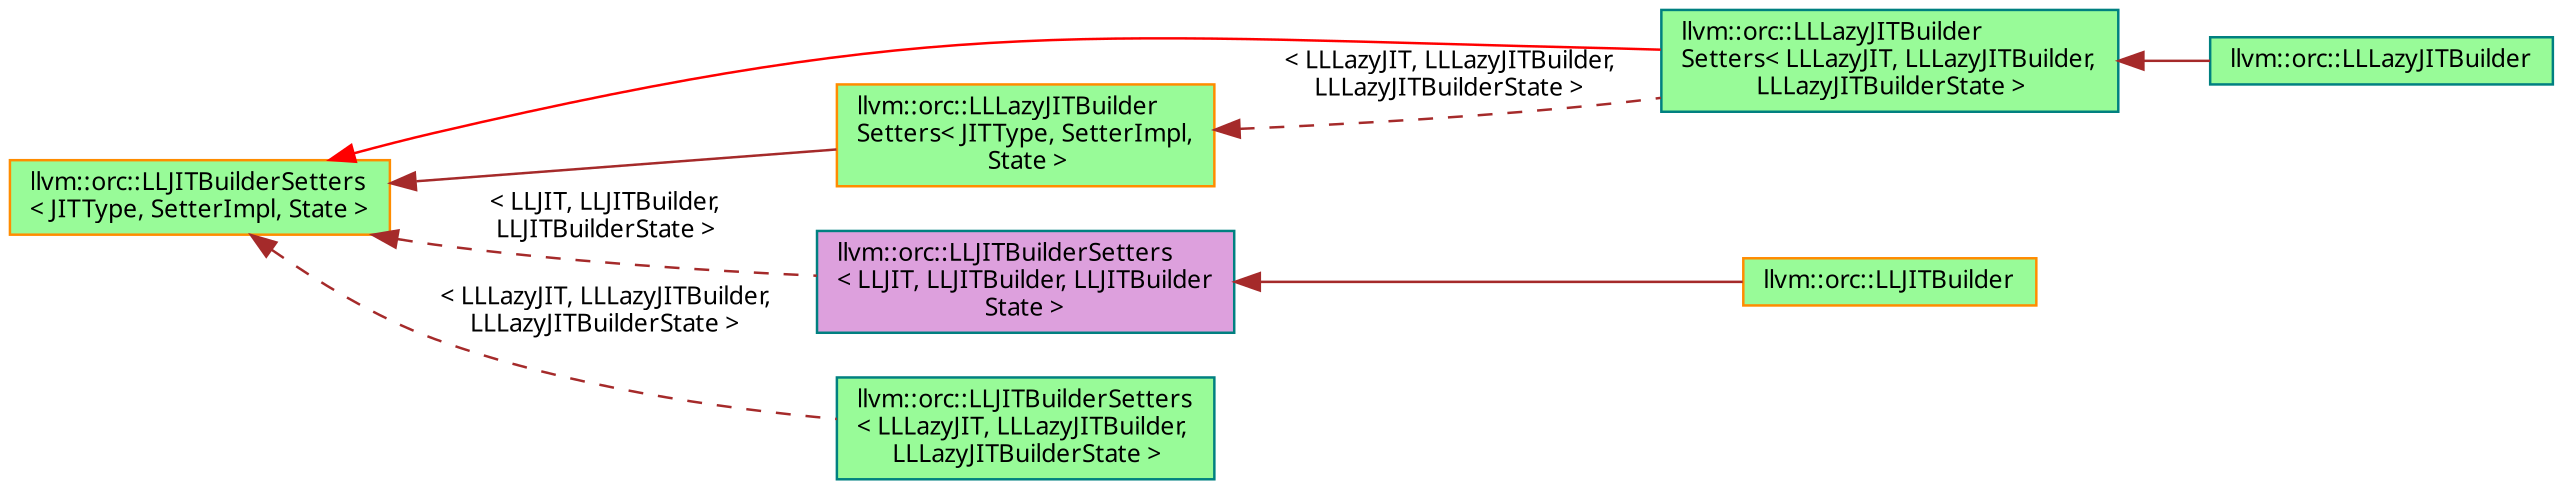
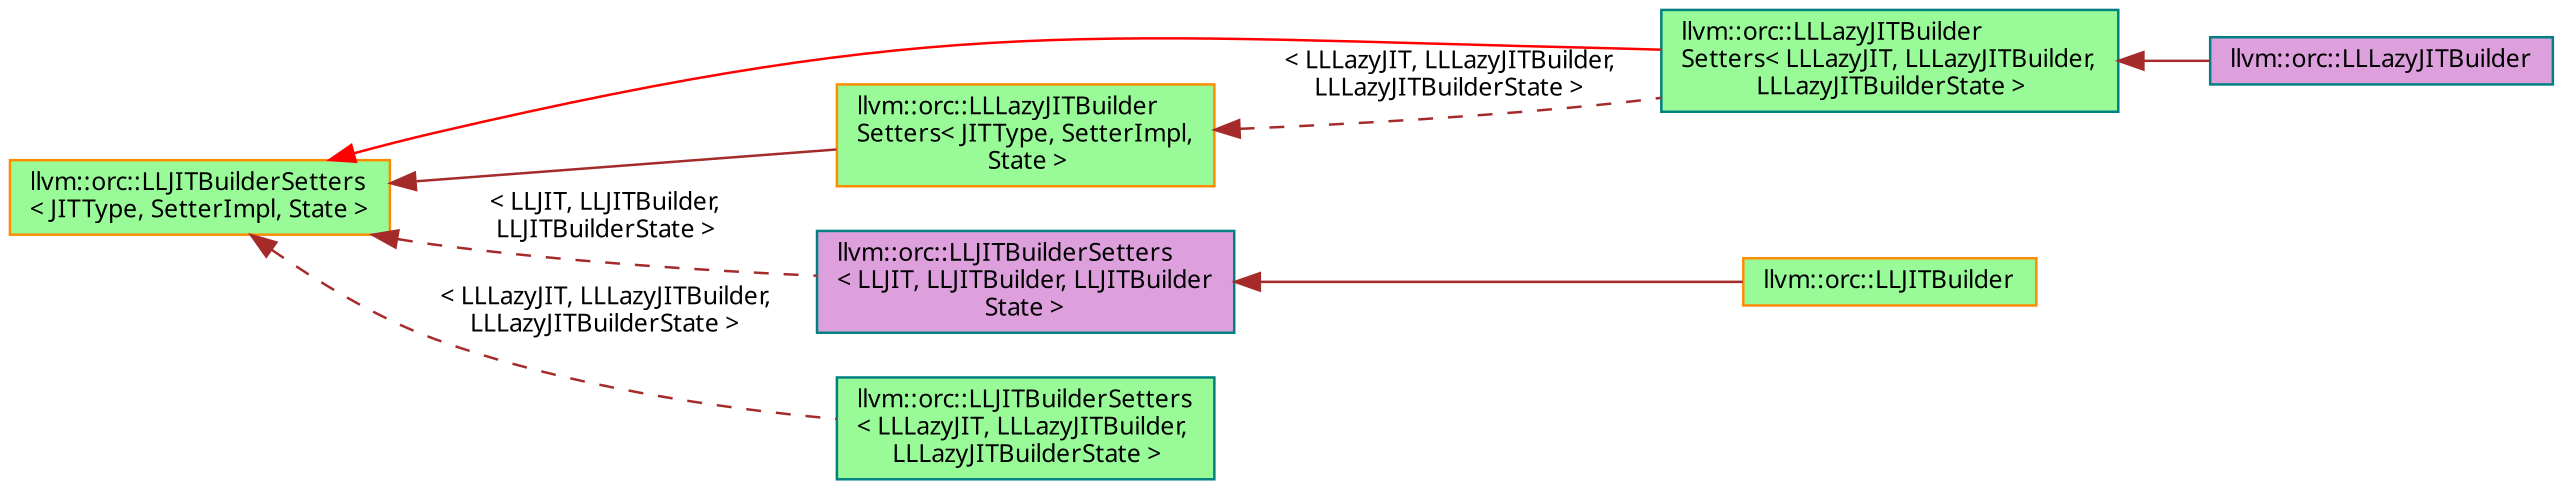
(2382, 61) -> (2382, 61)
